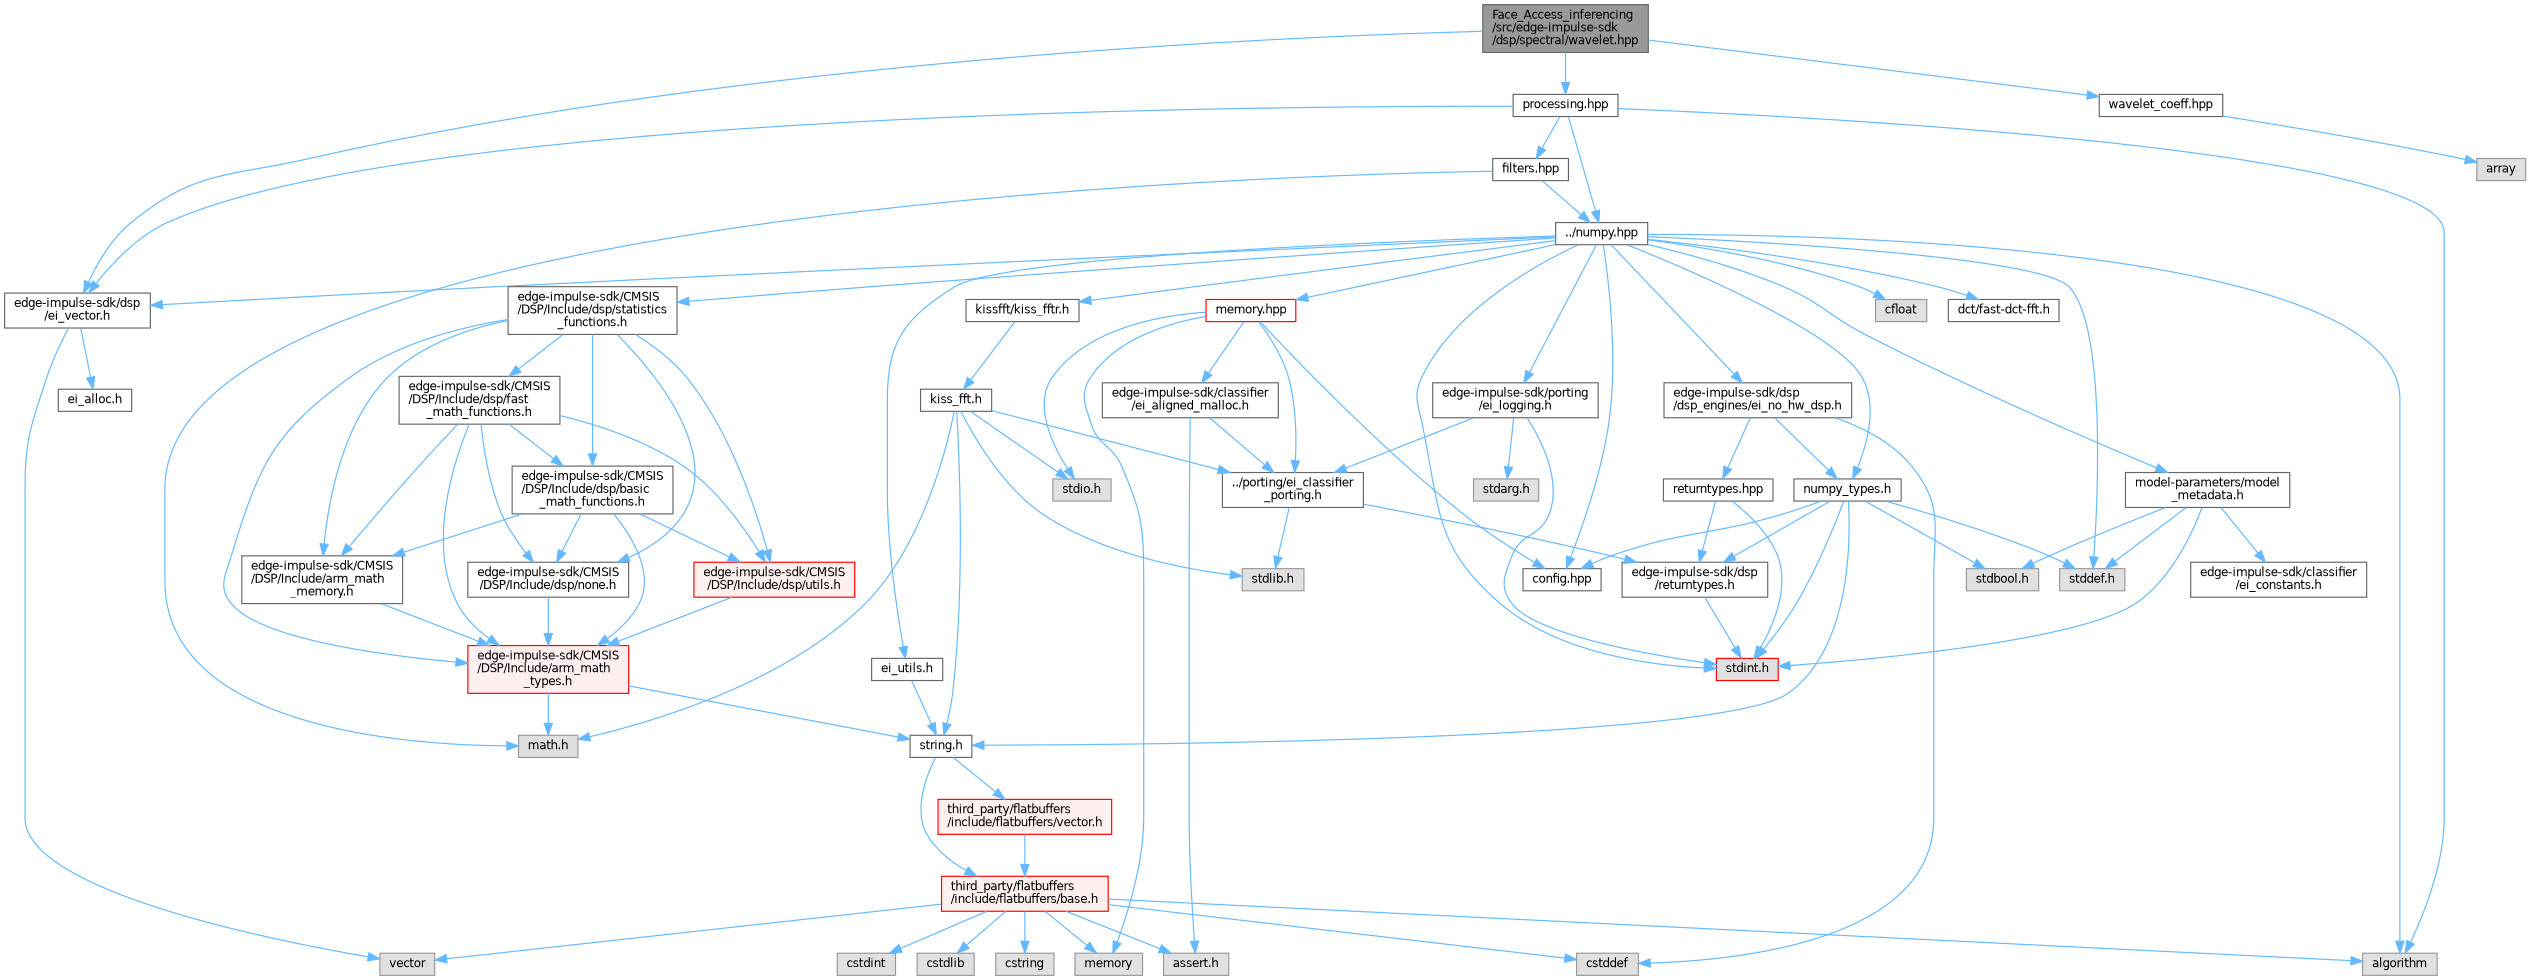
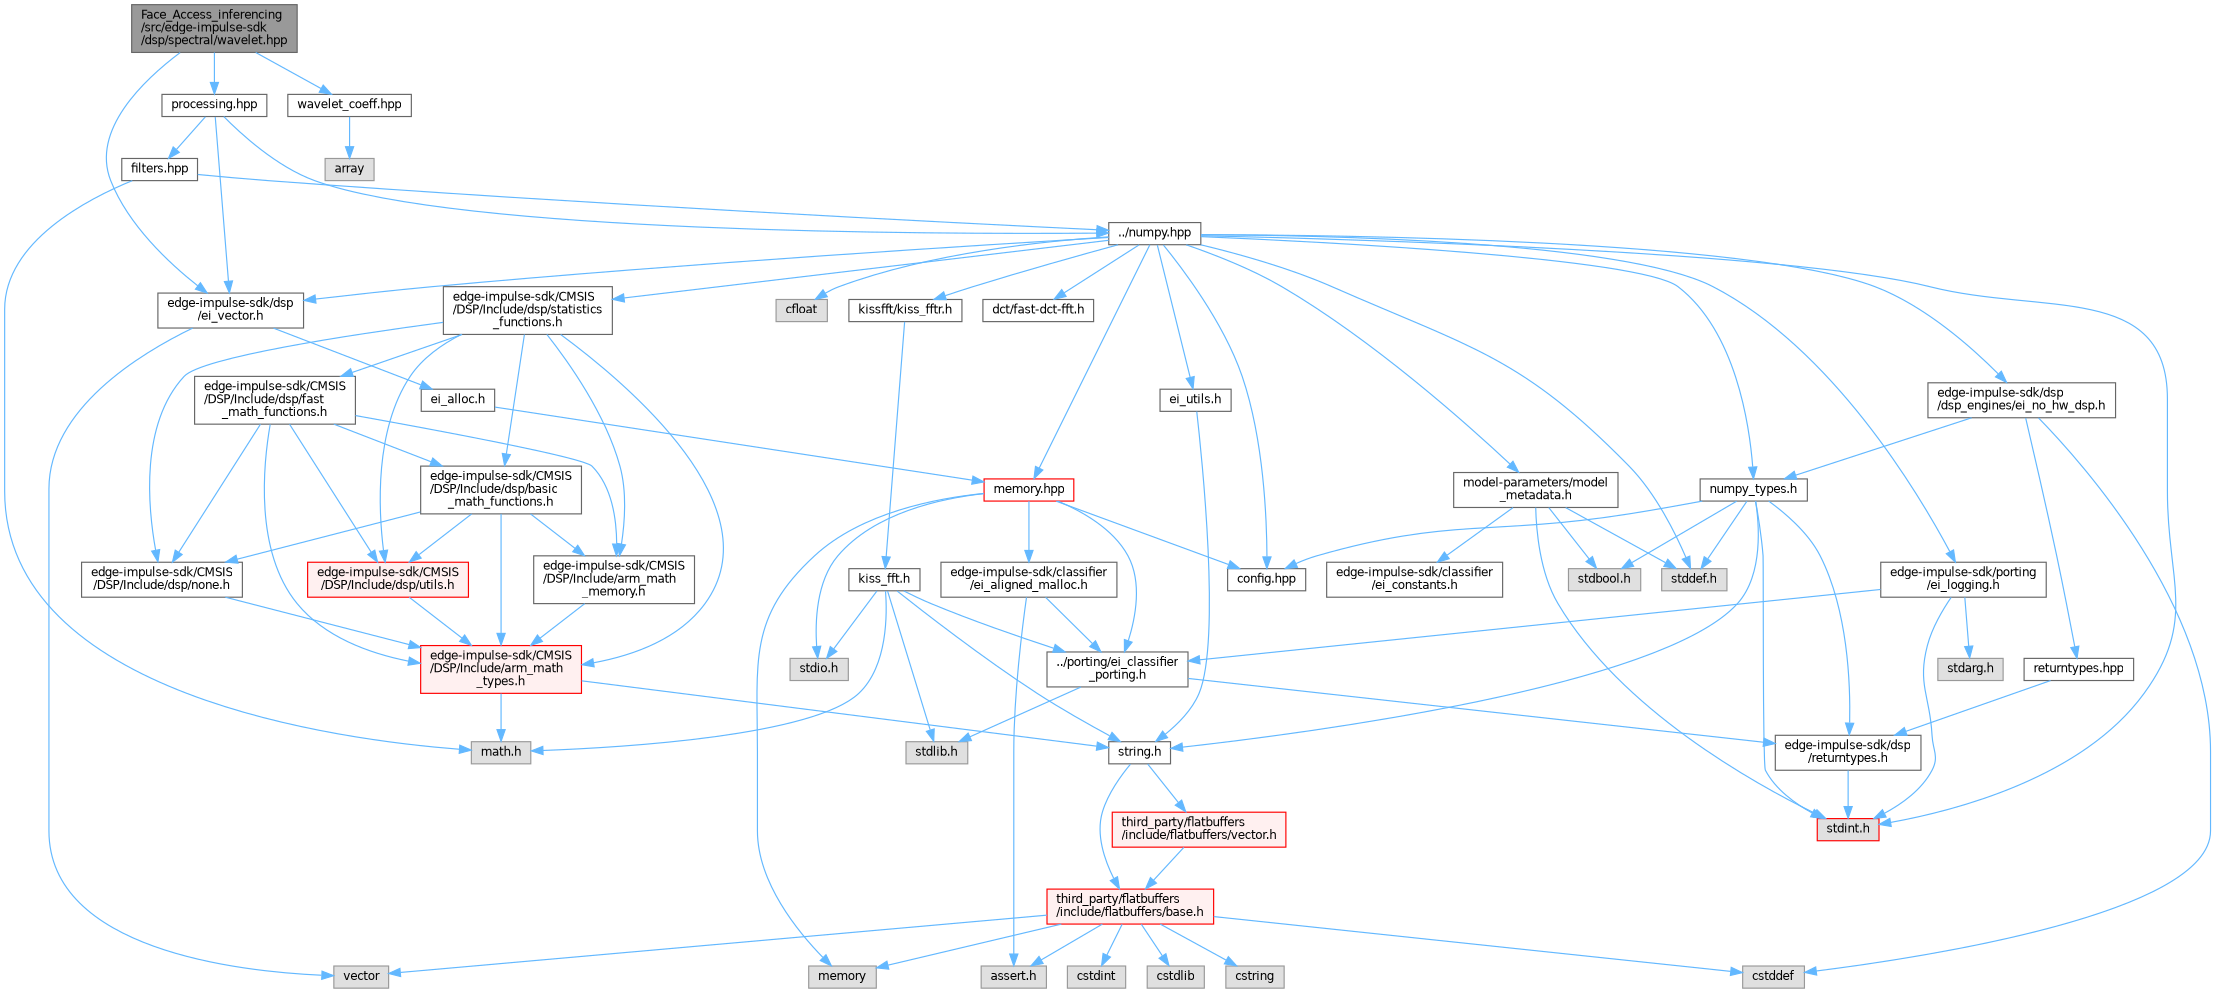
none -> (734, 444)
(1781, 568) -> none
(2400, 964) -> none
